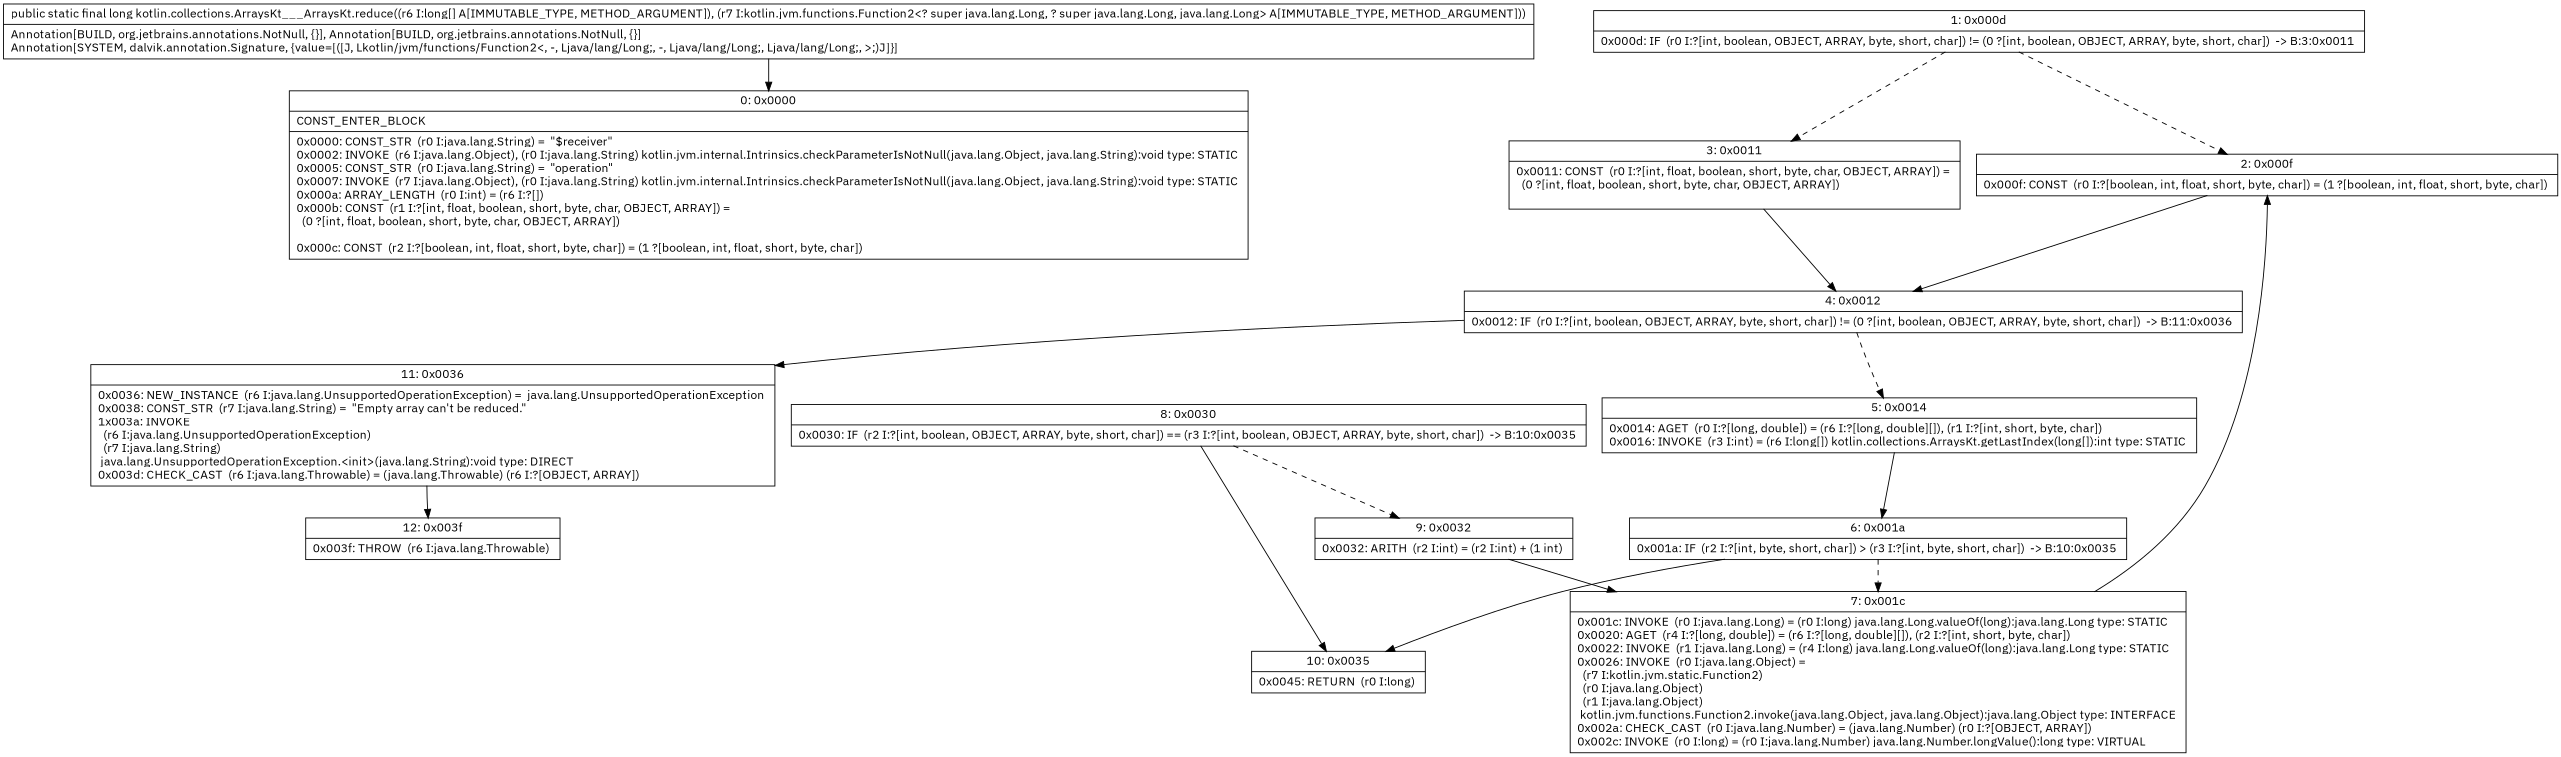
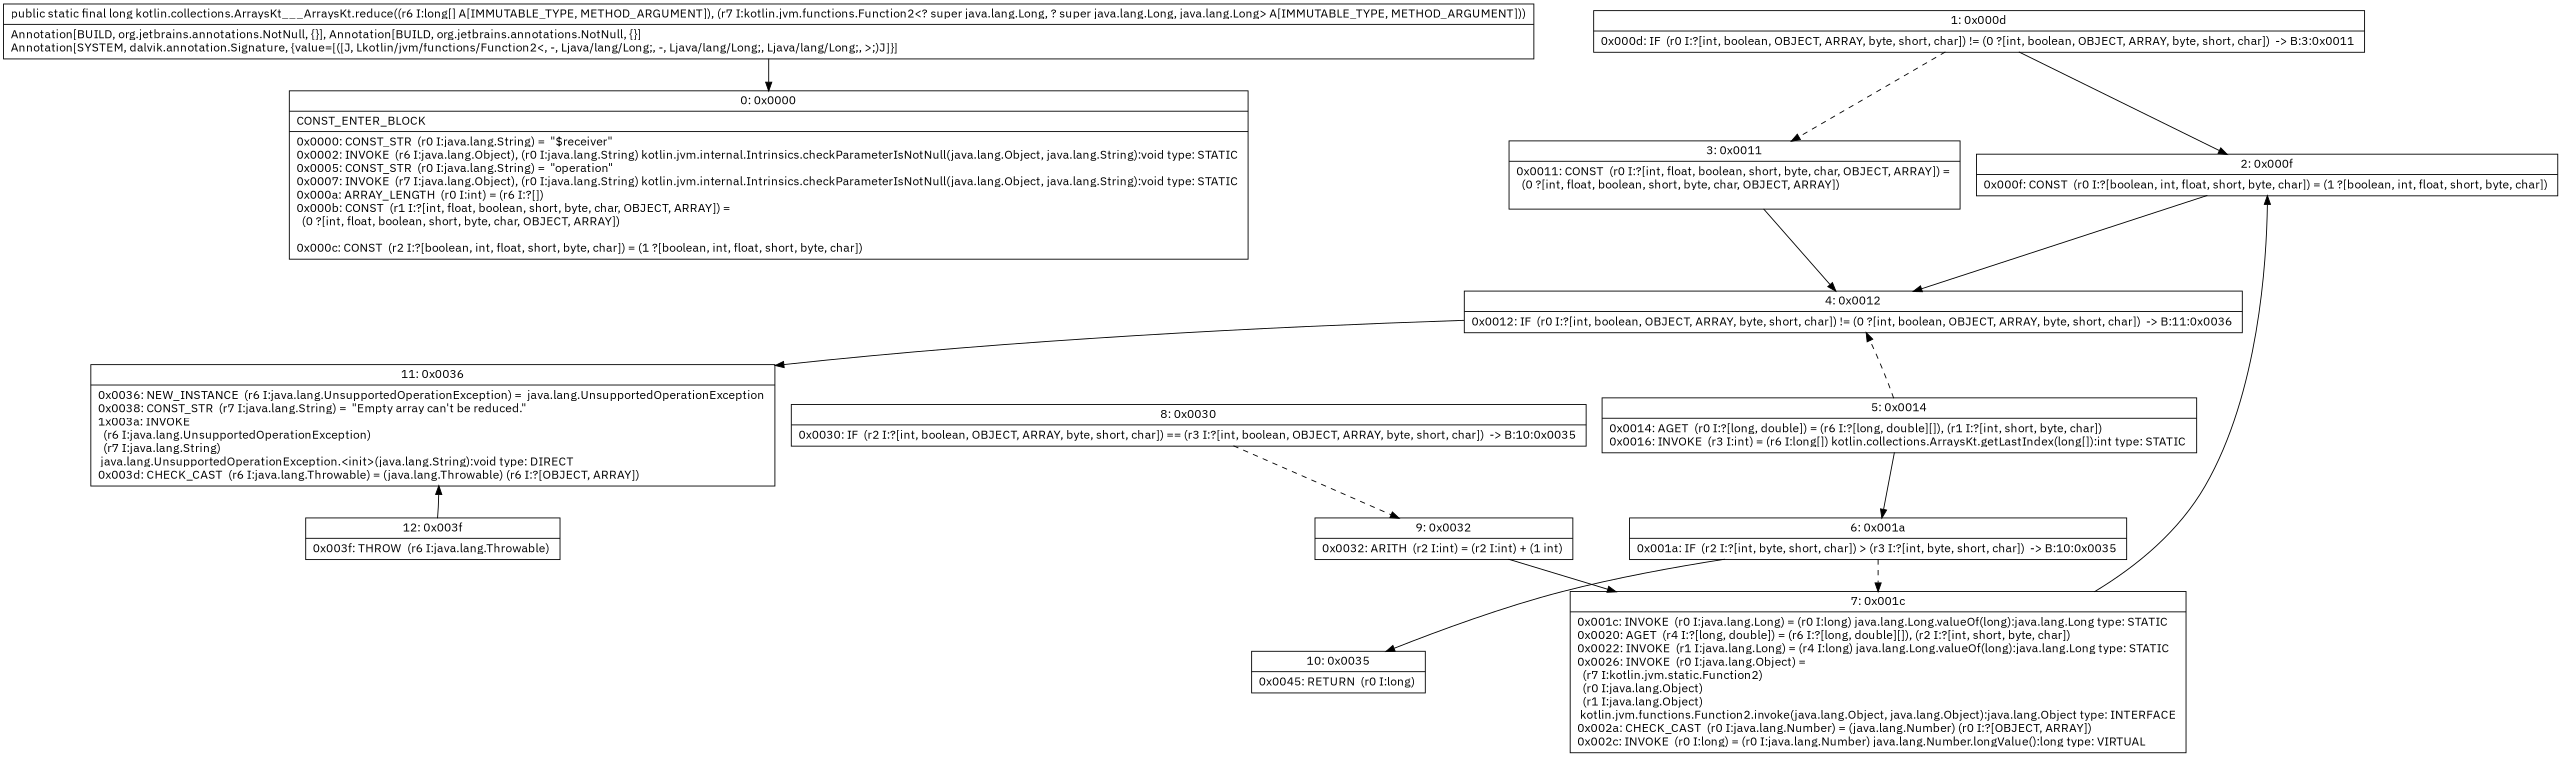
(2119, 101) -> (2119, 101)
(1868, 362) -> (1883, 369)
(427, 497) -> (438, 506)
(1261, 545) -> none
